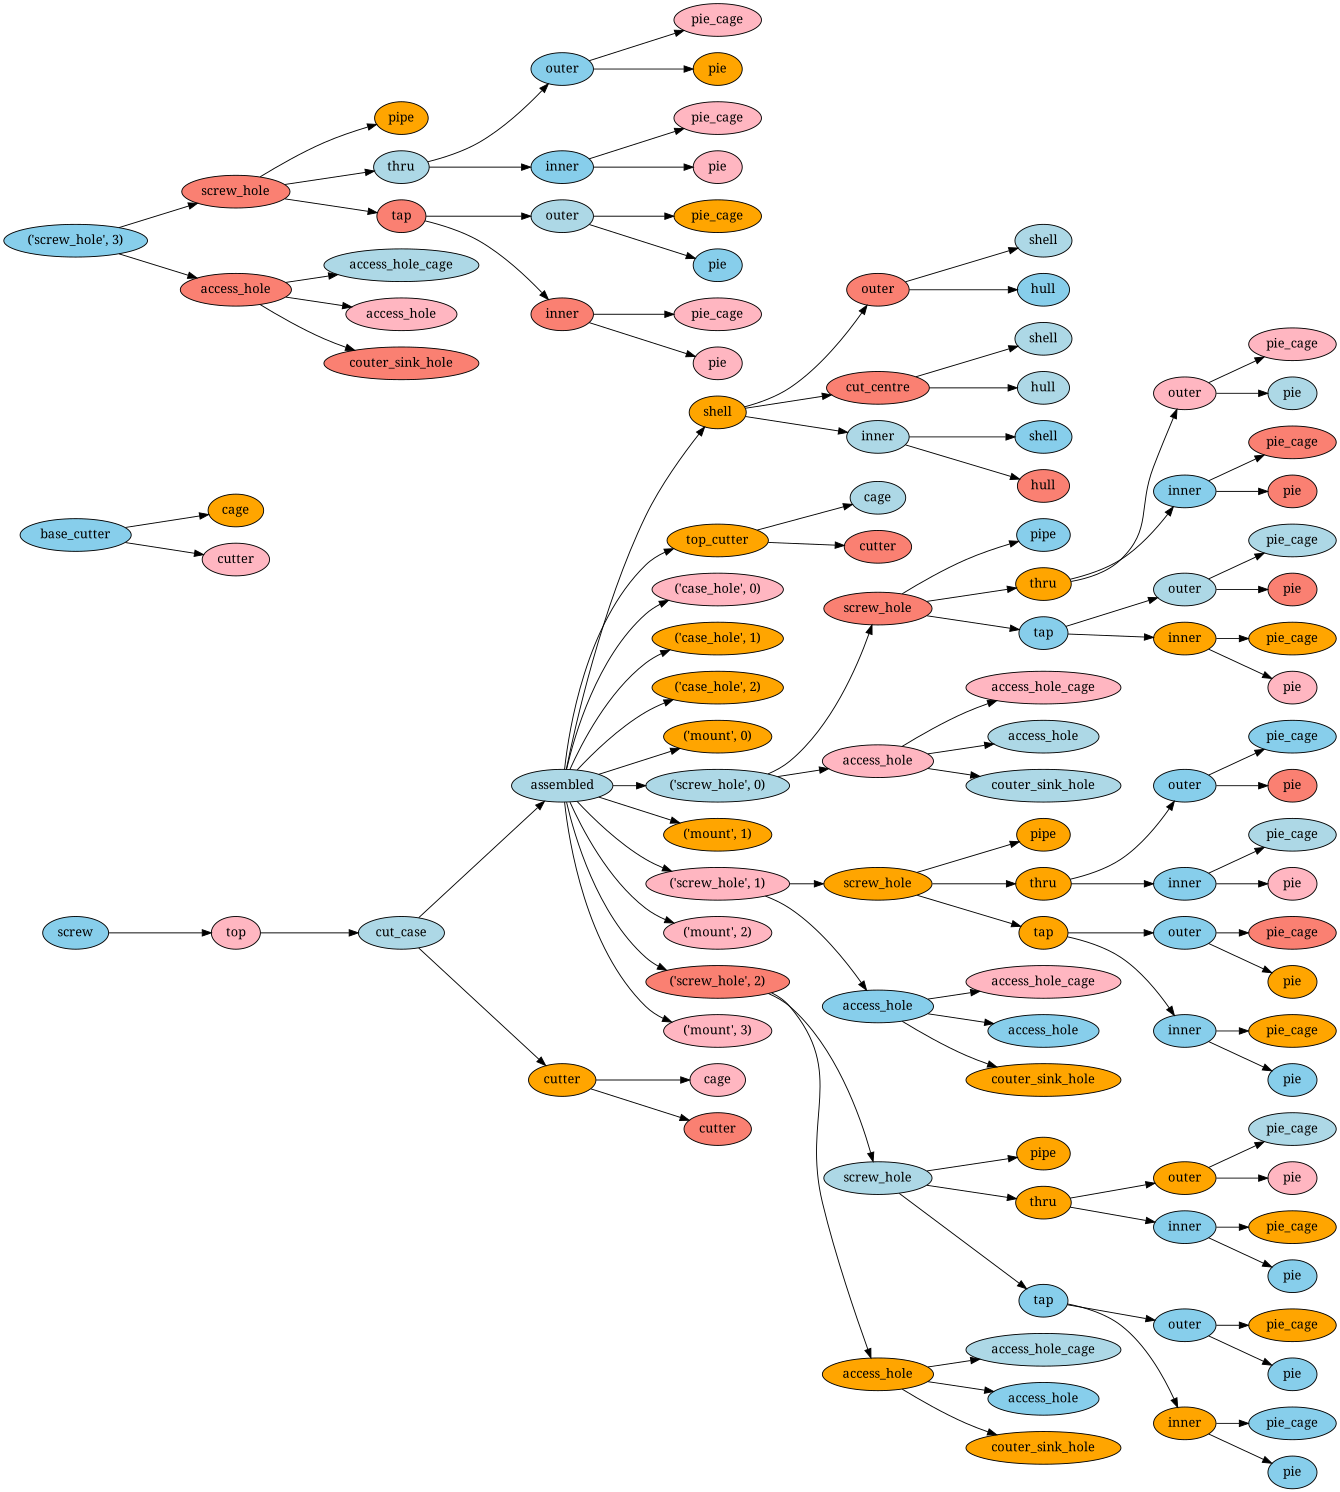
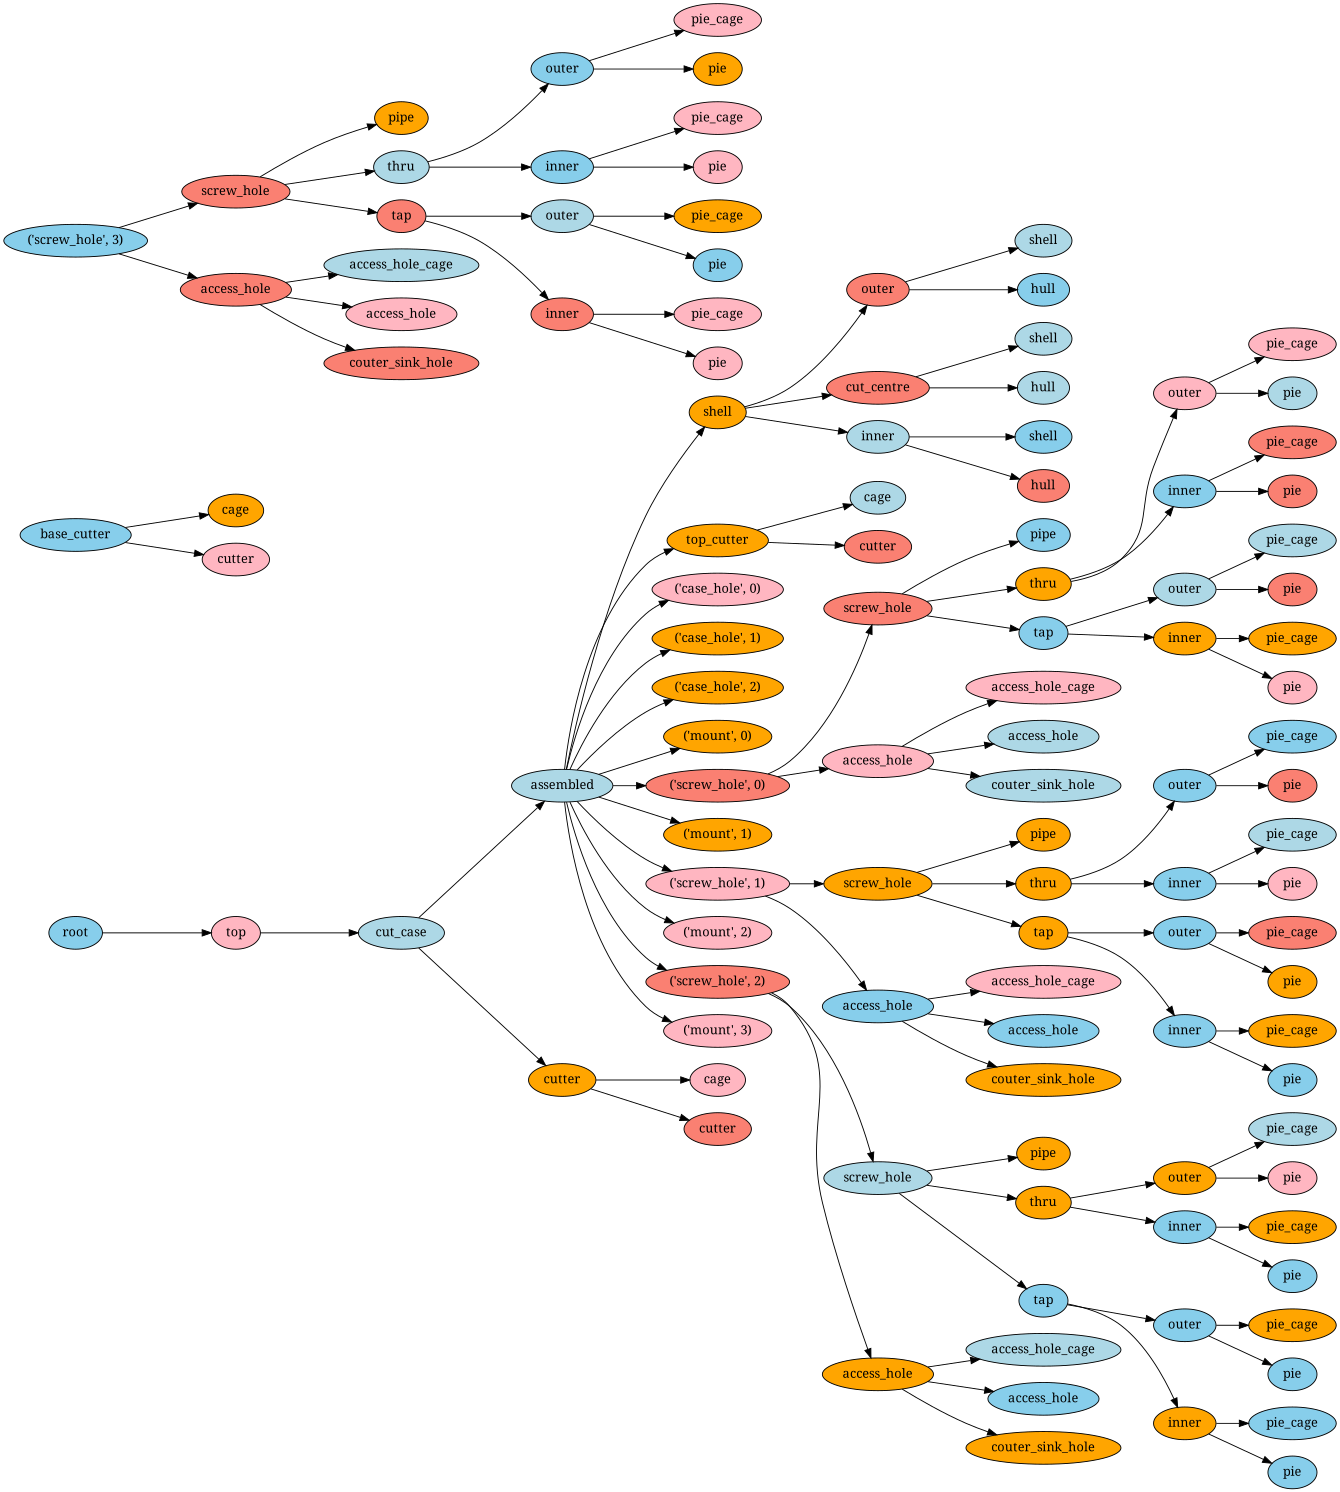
(718, 786) -> (718, 786)
(76, 933) -> (76, 933)
